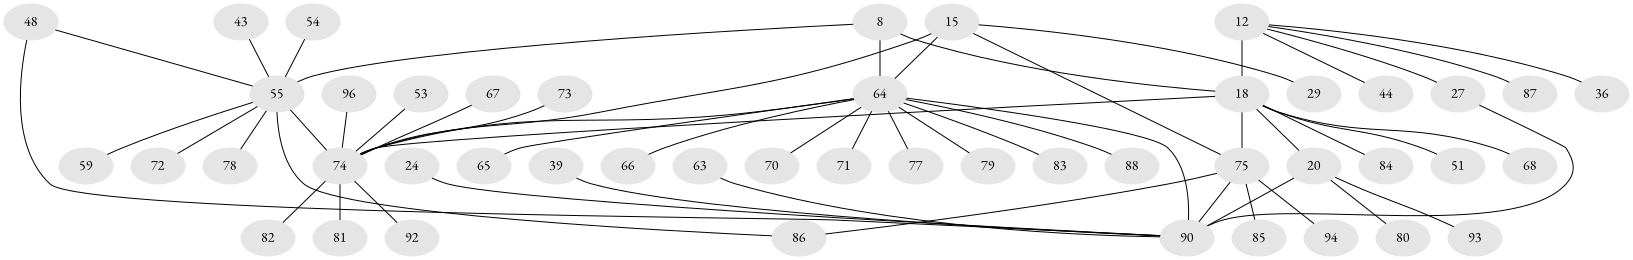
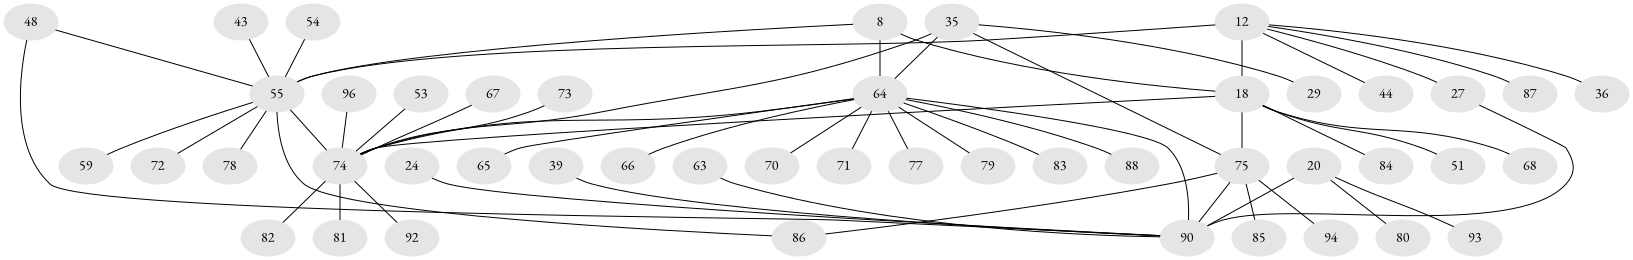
(952, 22) -> (952, 22)
none -> (755, 46)
(1278, 130) -> none
